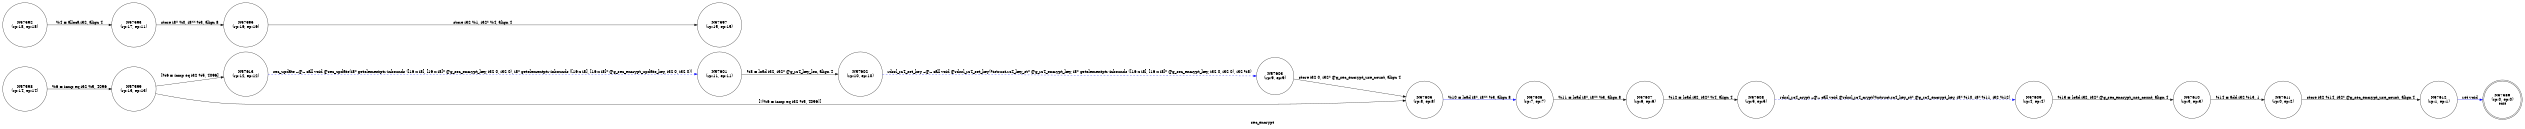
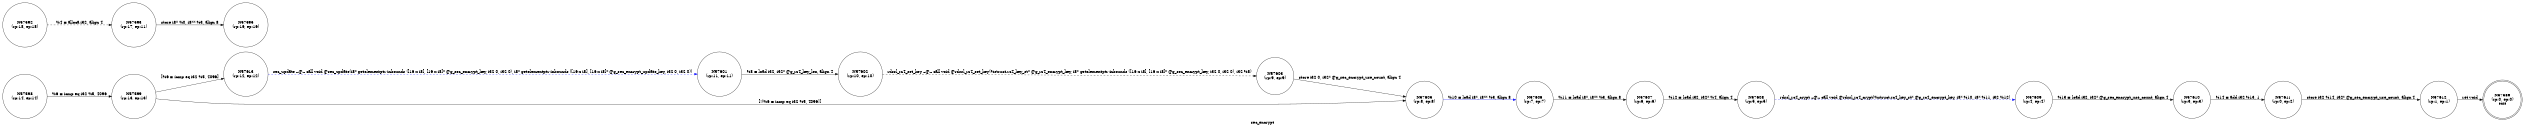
(78, 25) -> (78, 25)
(719, 25) -> none
(1068, 75) -> (1068, 75)
(2469, 100) -> (2469, 100)
